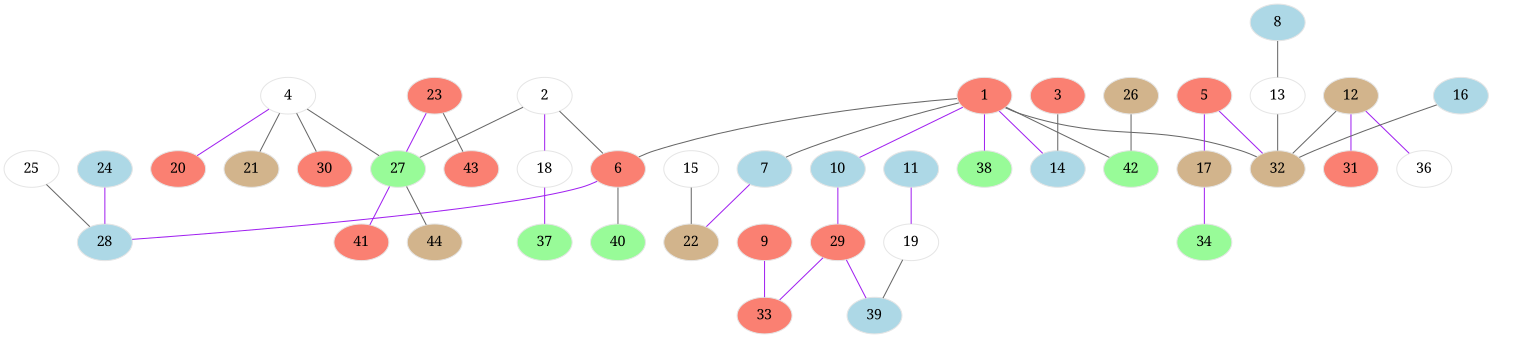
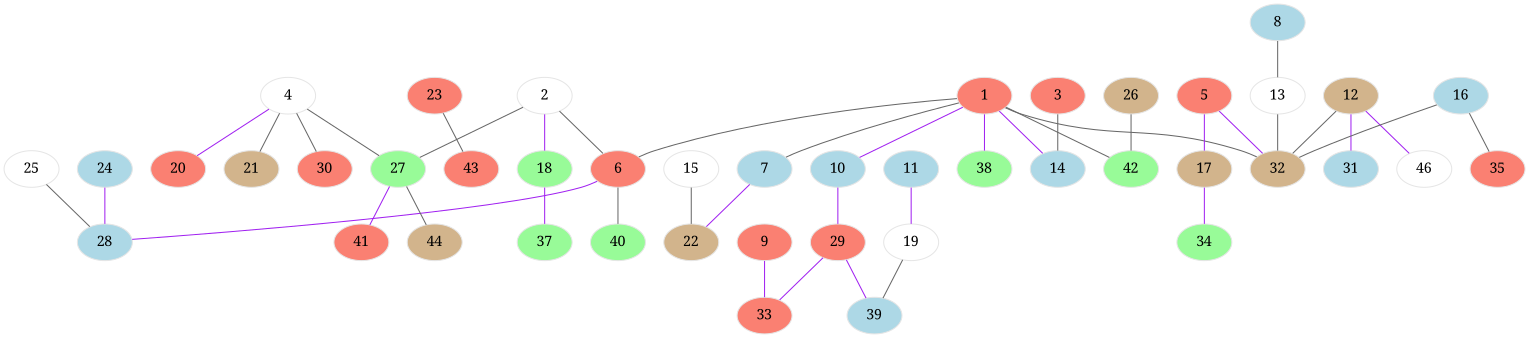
(416, 132) -> none
(545, 169) -> (545, 169)
(1351, 169) -> (1351, 169)
(1424, 169) -> (1424, 169)
none -> (1498, 169)
